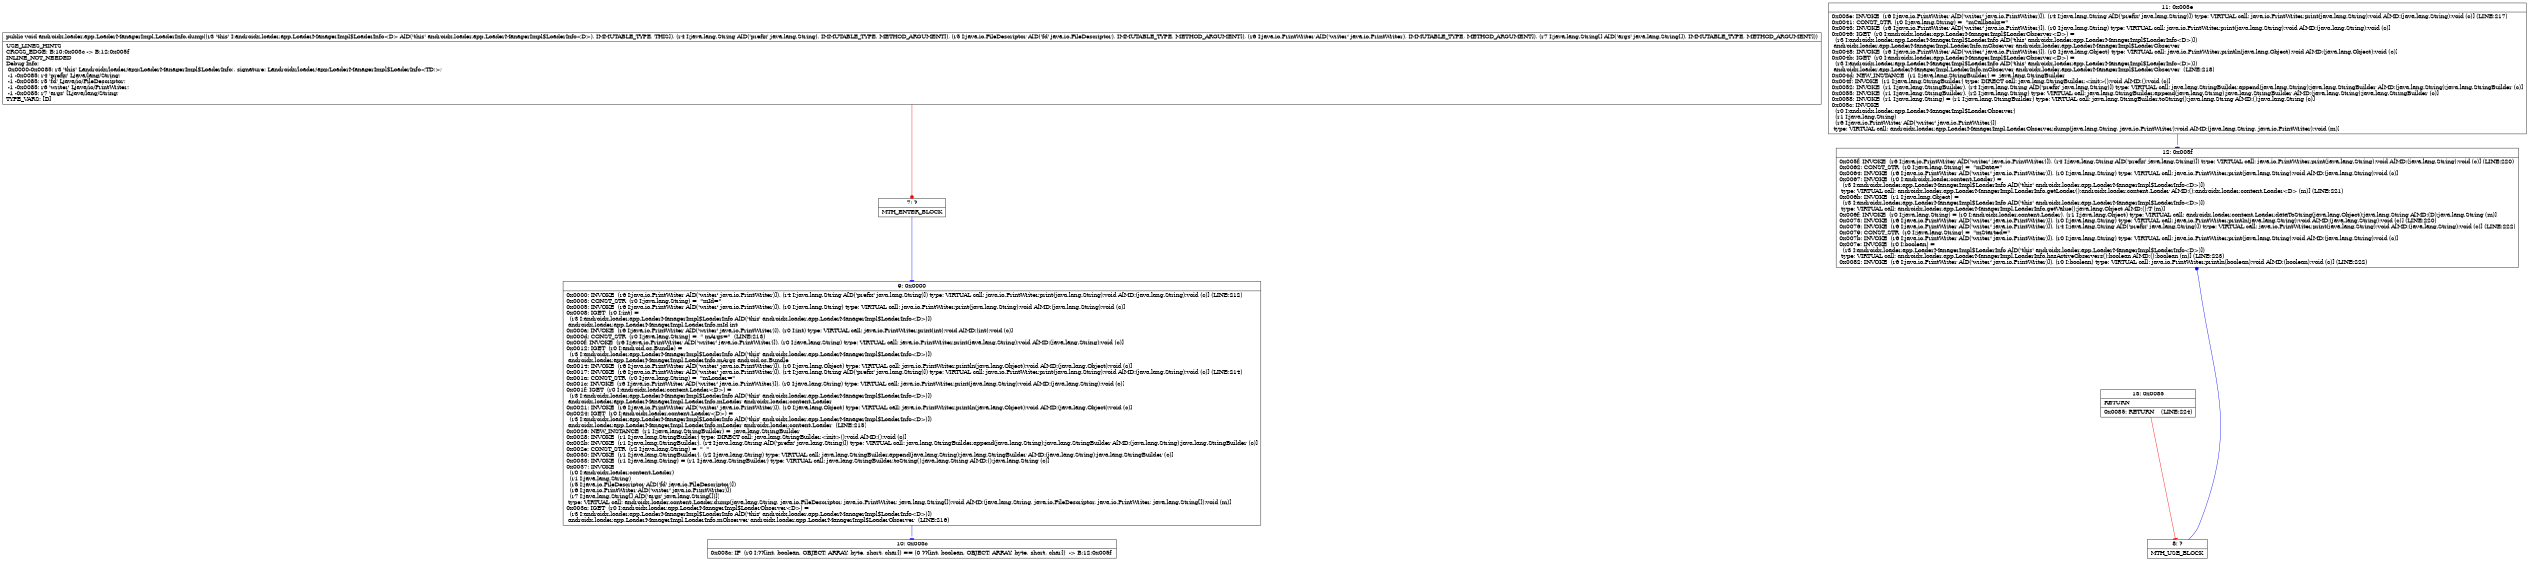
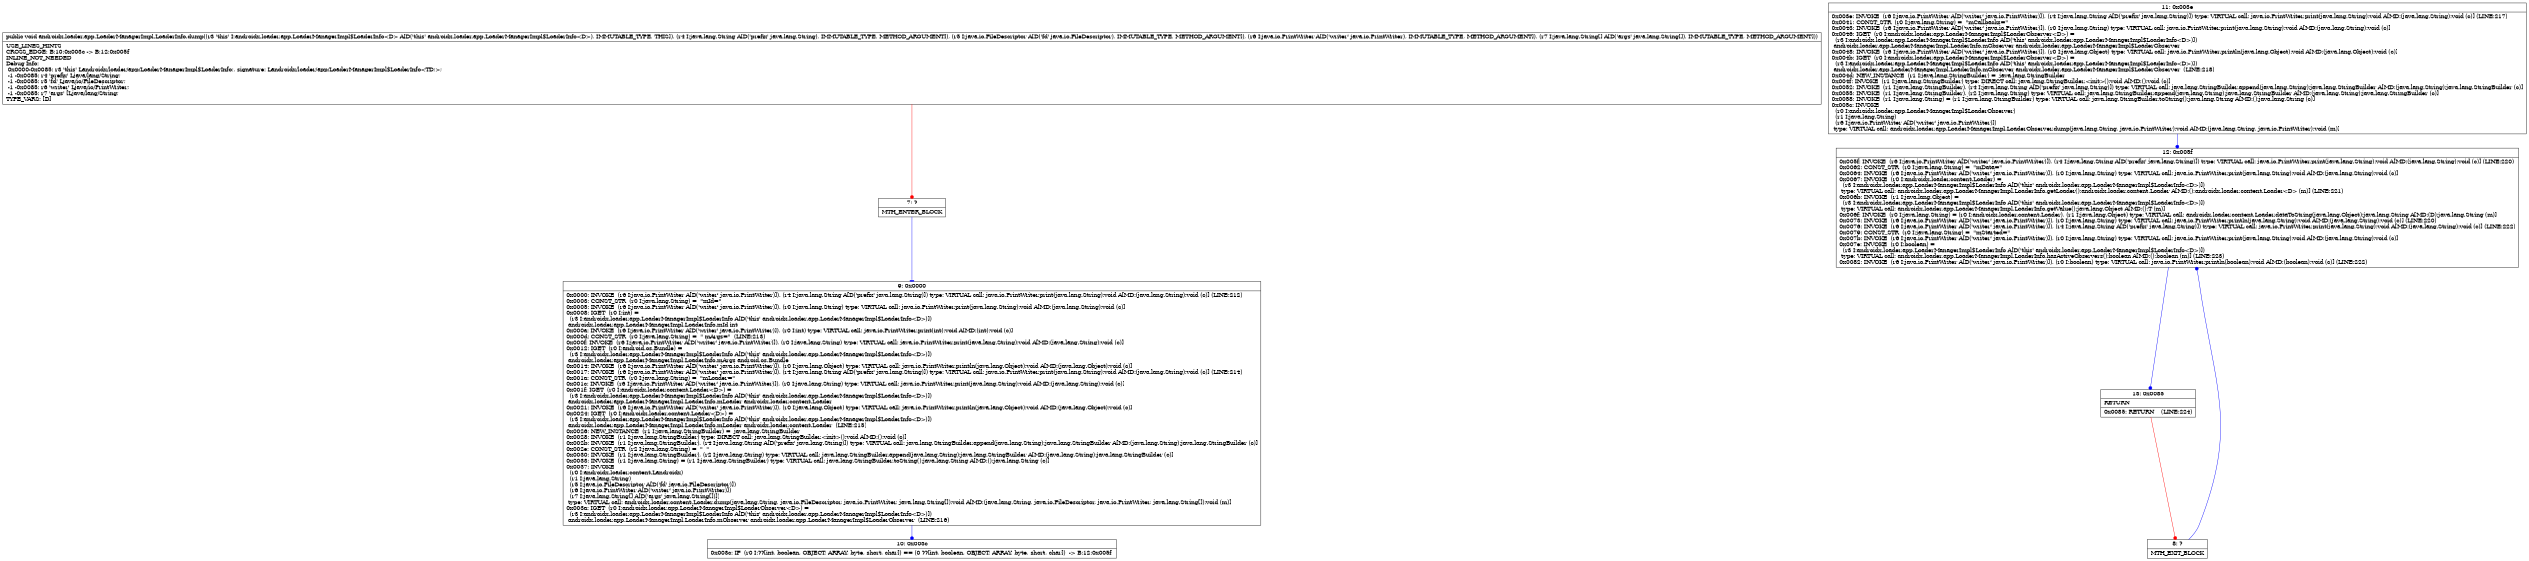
(2177, 139) -> (2177, 139)
none -> (2160, 327)
(620, 473) -> (625, 473)
(2163, 477) -> (2163, 477)
(912, 531) -> (912, 531)
(2177, 553) -> (2177, 553)
